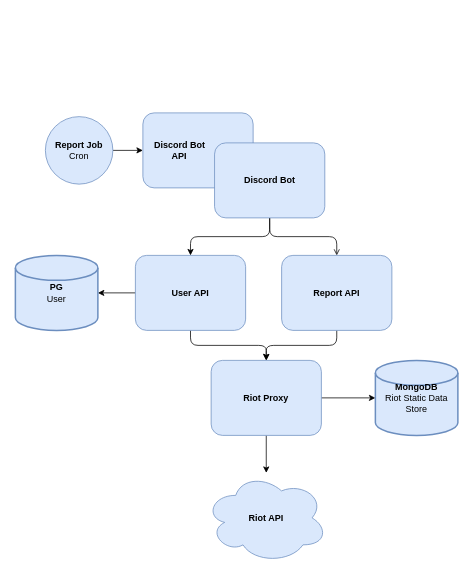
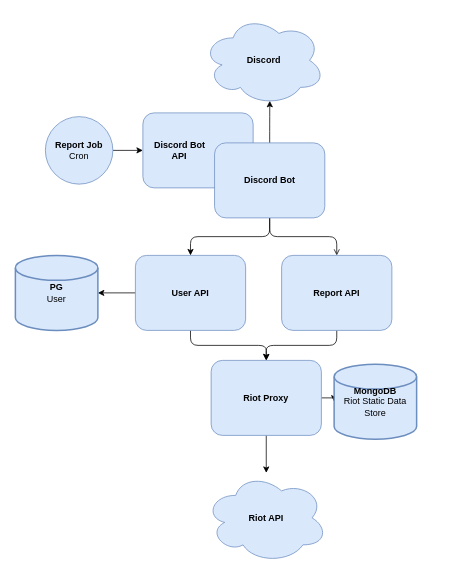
none -> (264, 60)
none -> (270, 126)
(417, 398) -> (375, 402)
